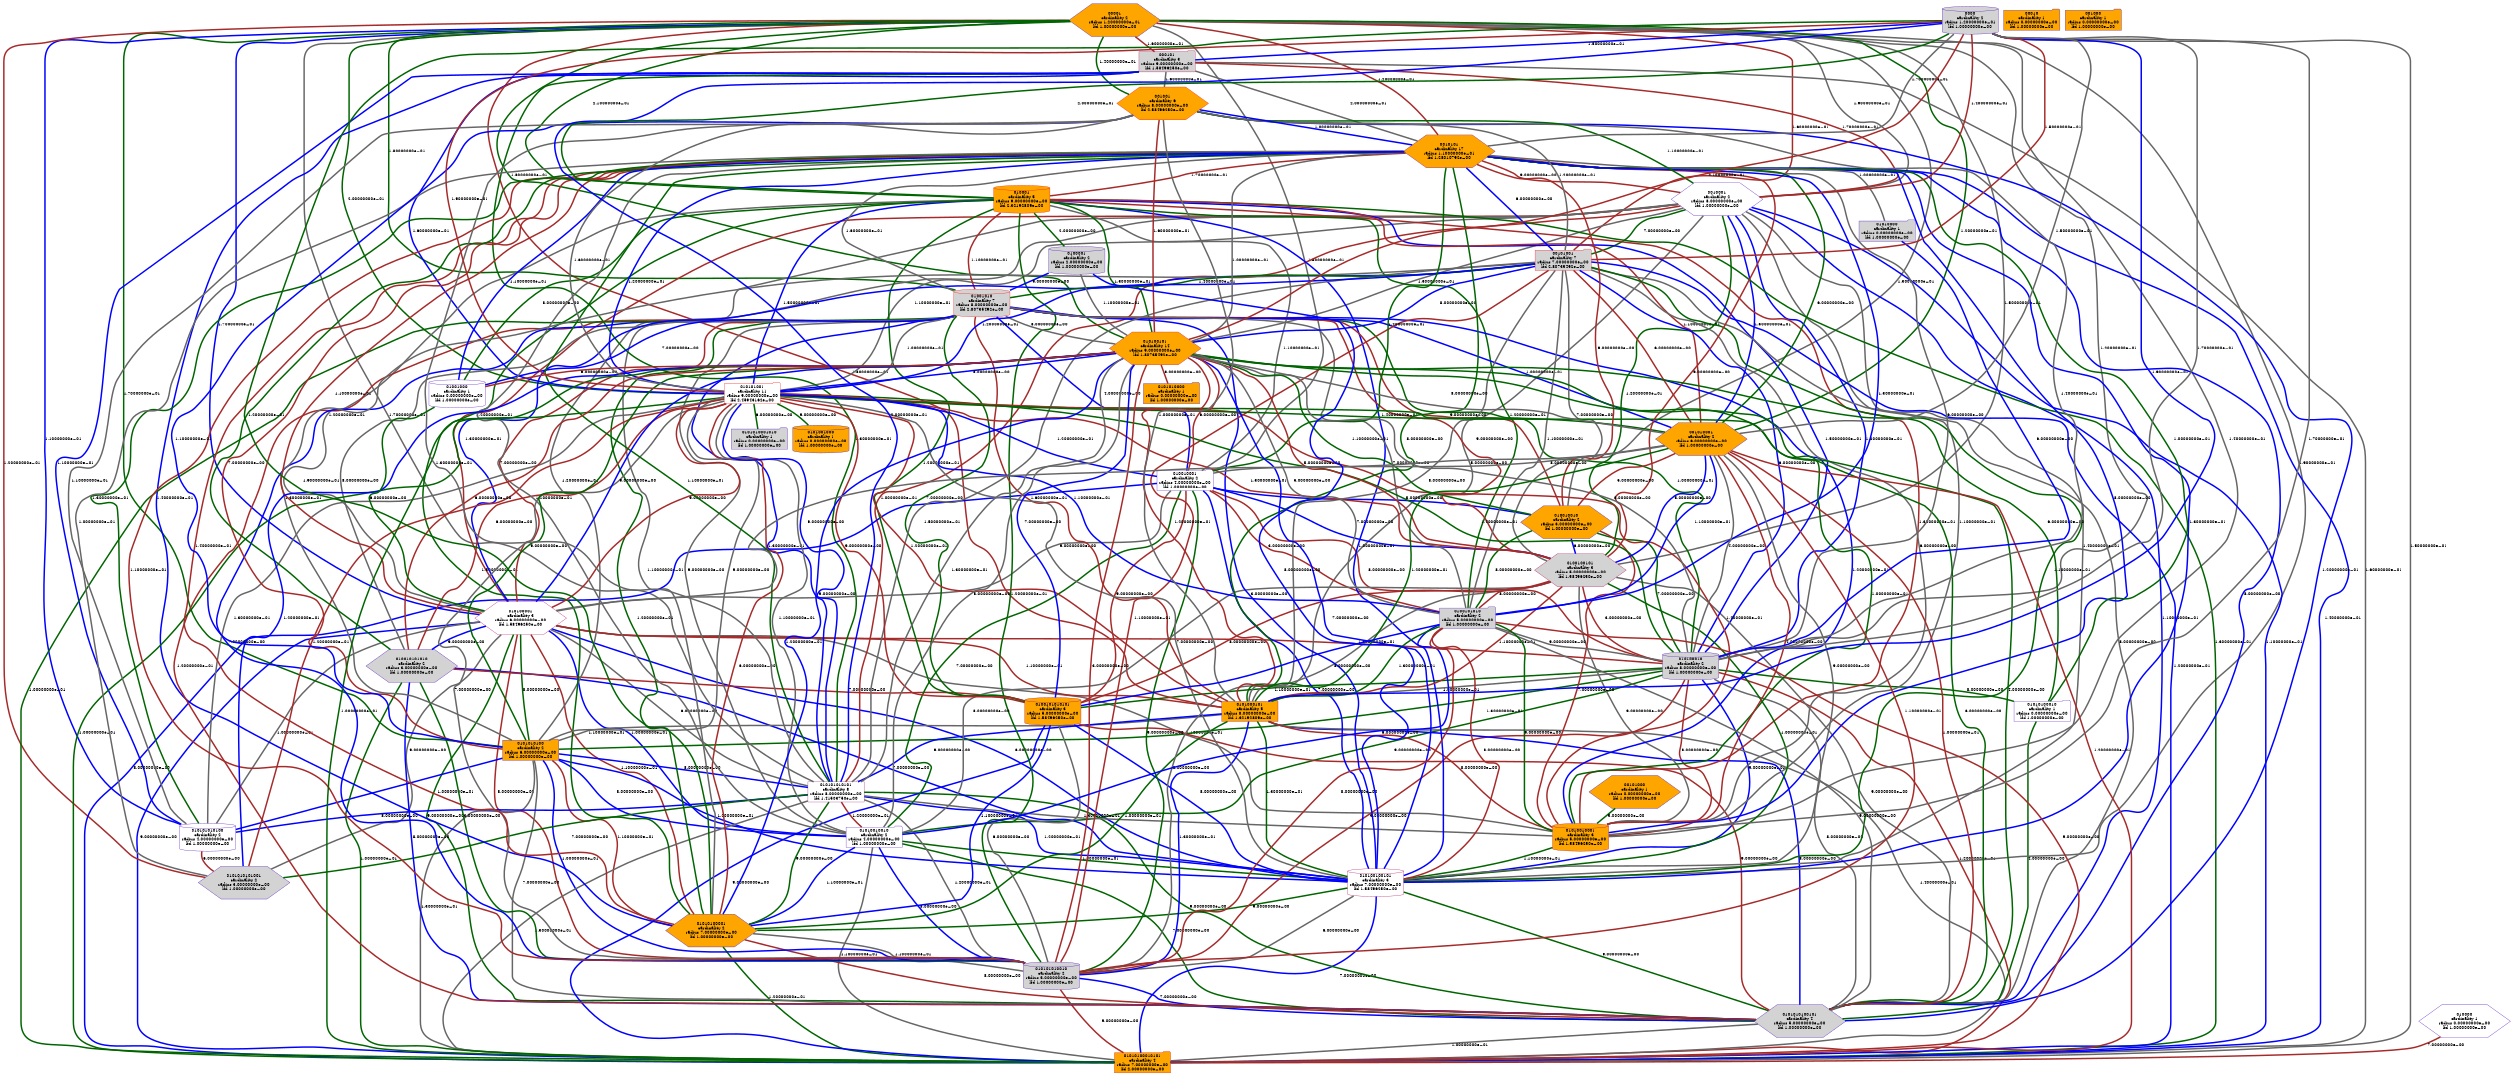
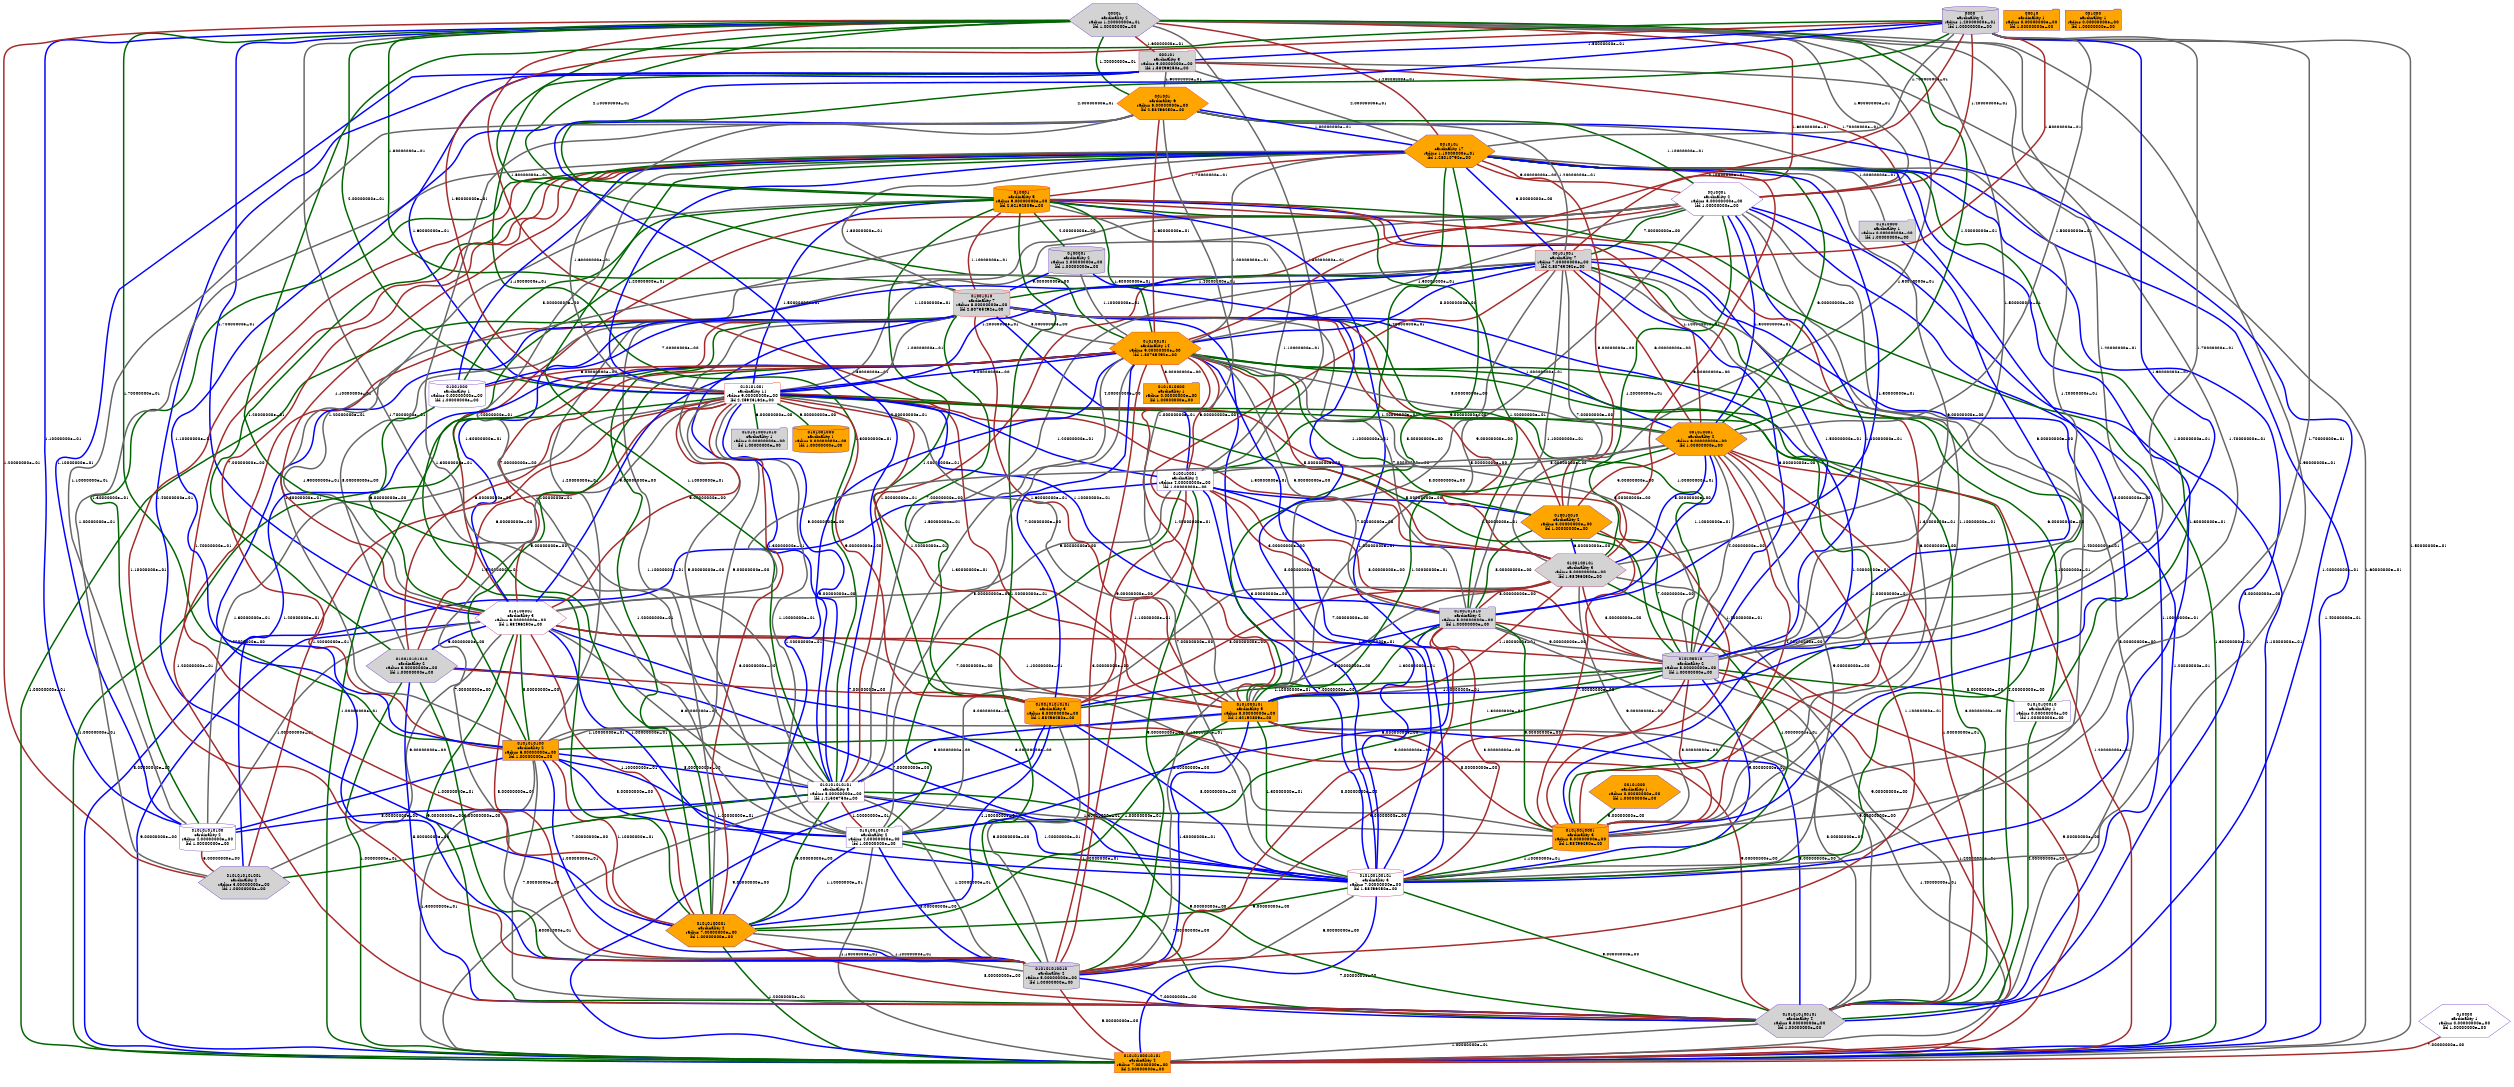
(1115, 20) -> (1115, 20)
